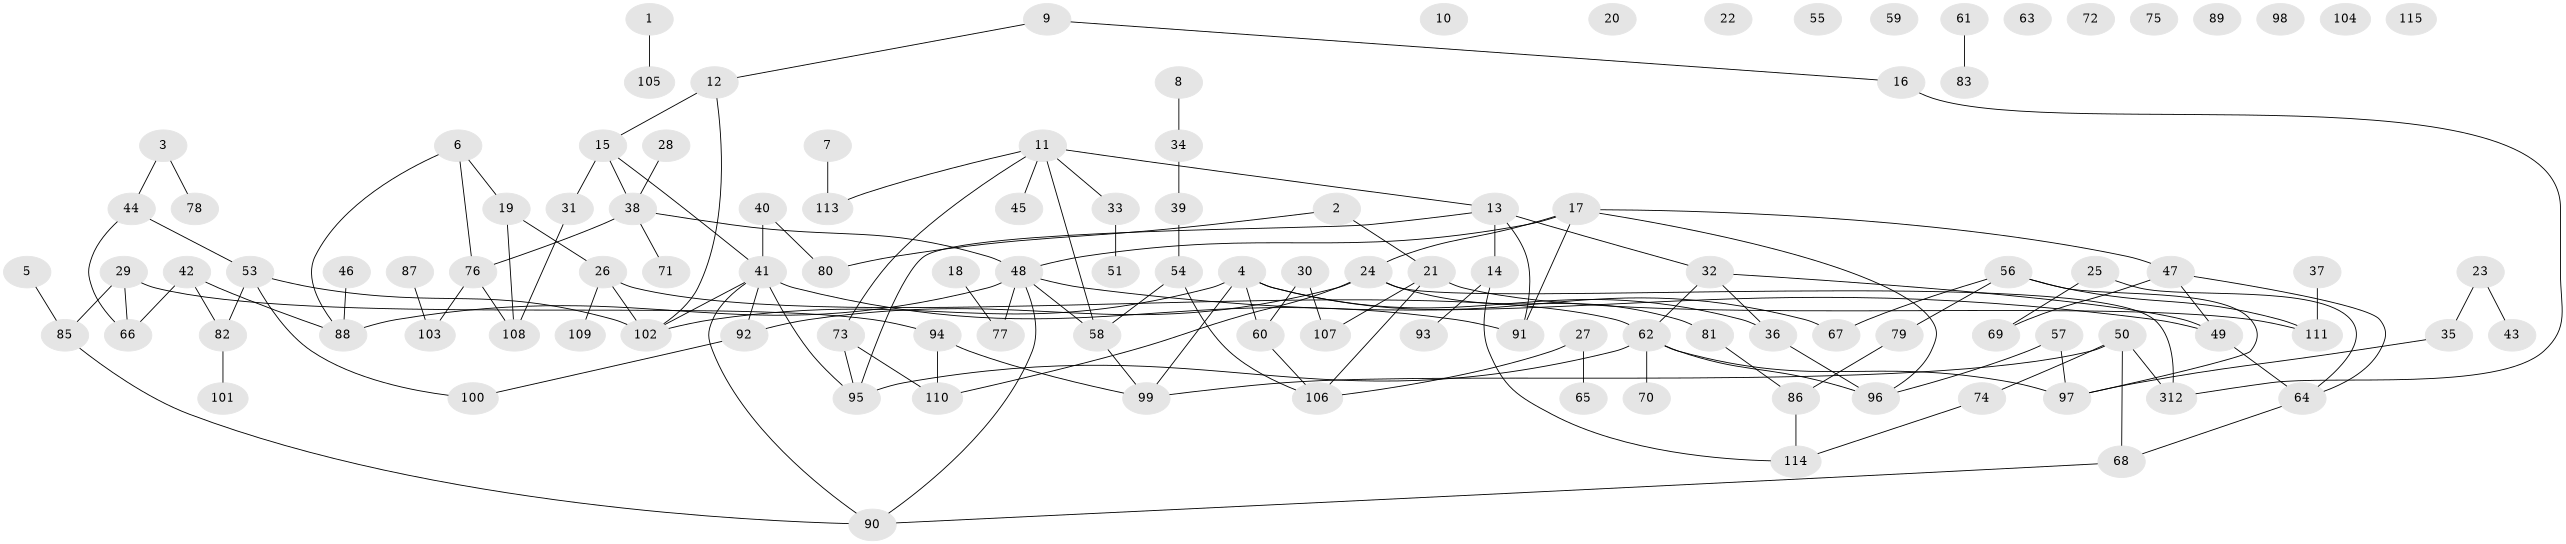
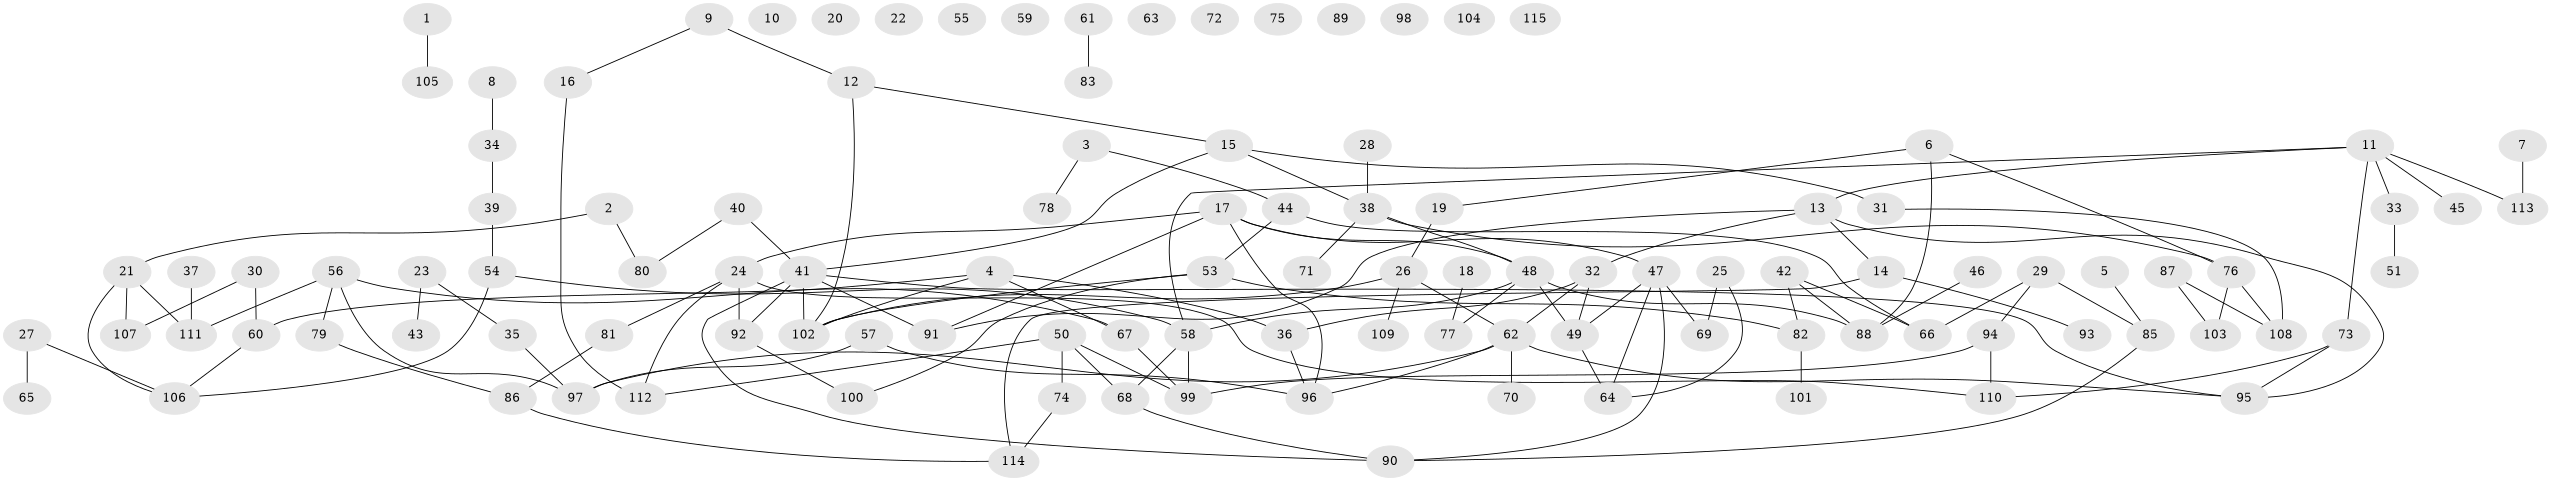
(510, 272) -> (2219, 300)
(1192, 338) -> (1153, 363)
(2172, 399) -> (641, 399)
(993, 417) -> (1595, 436)
(2212, 430) -> (1161, 363)
